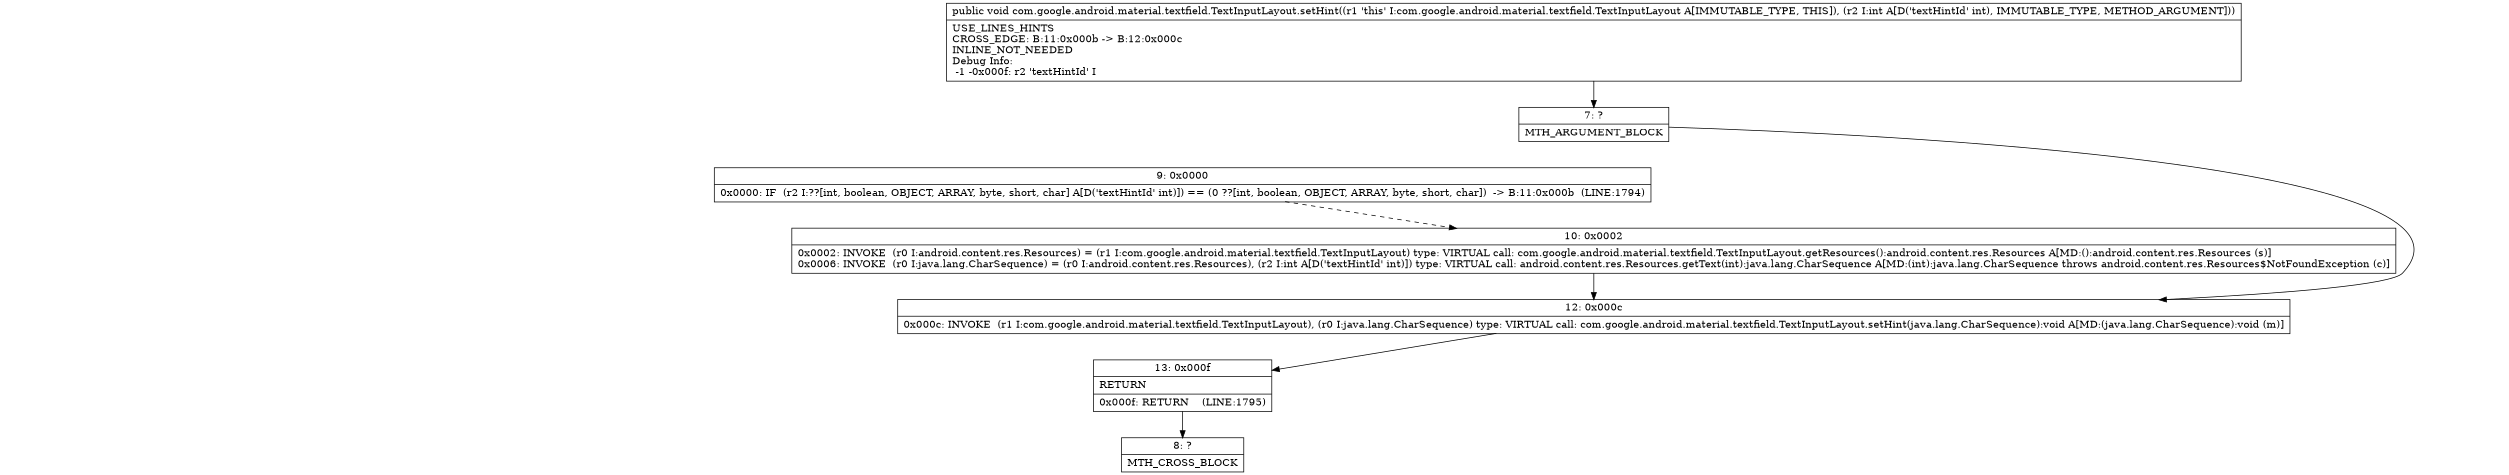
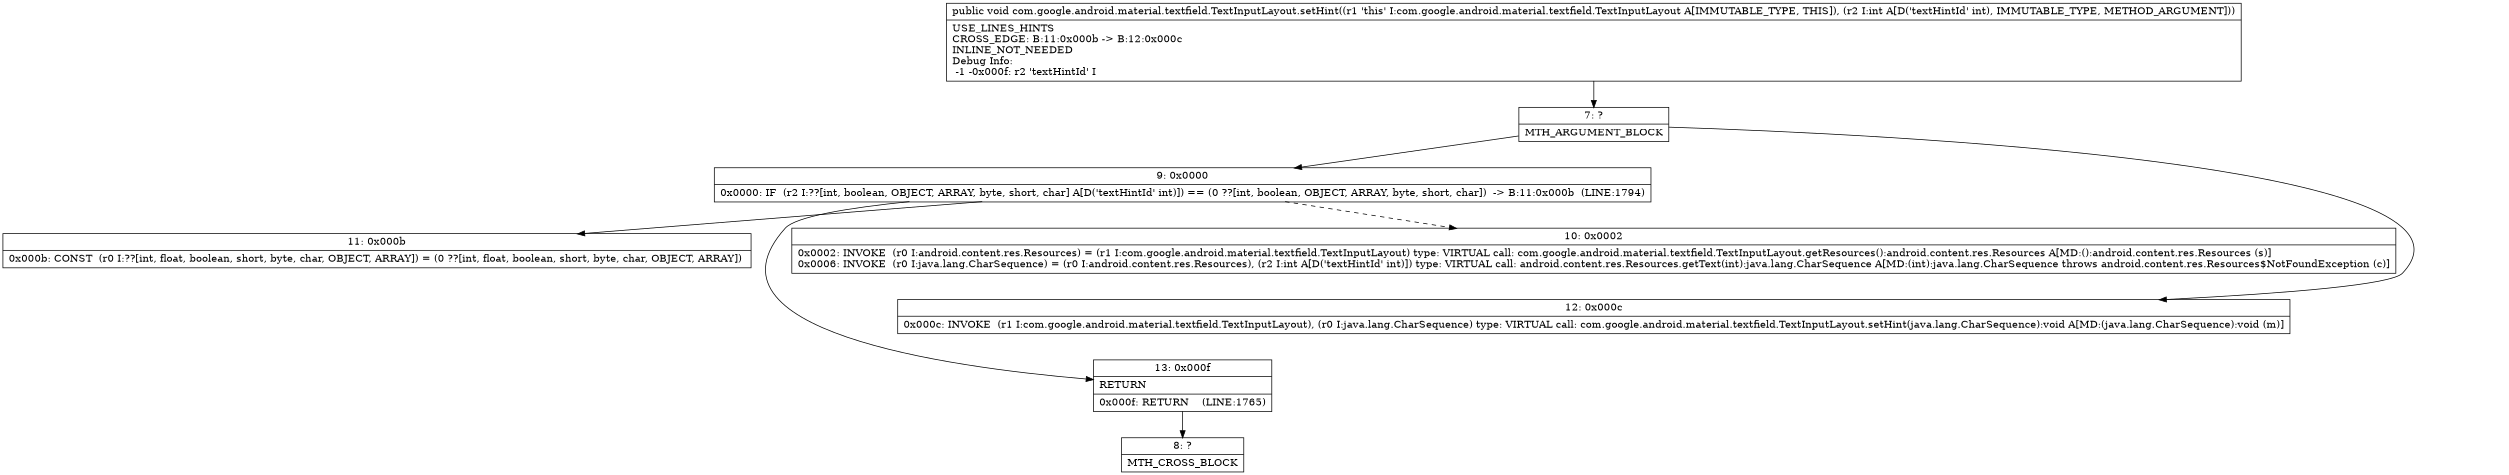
none -> (1410, 152)
none -> (377, 251)
(1594, 283) -> none
(1388, 351) -> (828, 329)
(1183, 402) -> (1183, 402)
